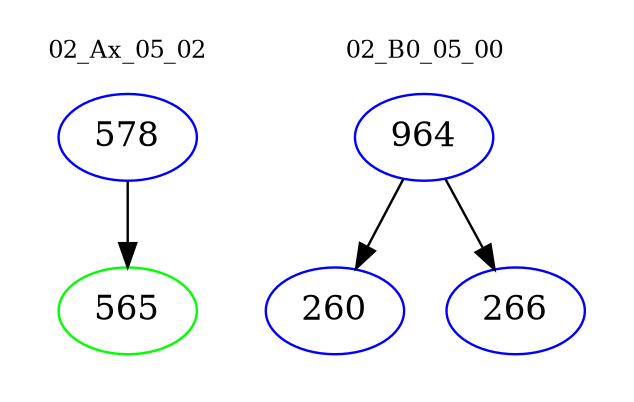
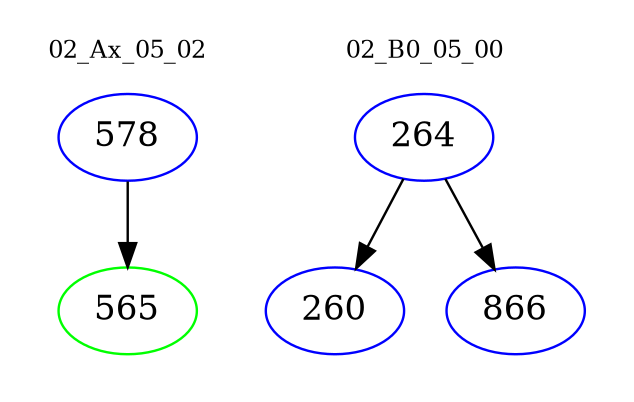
(424, 137) -> (424, 137)
(516, 311) -> (516, 311)
